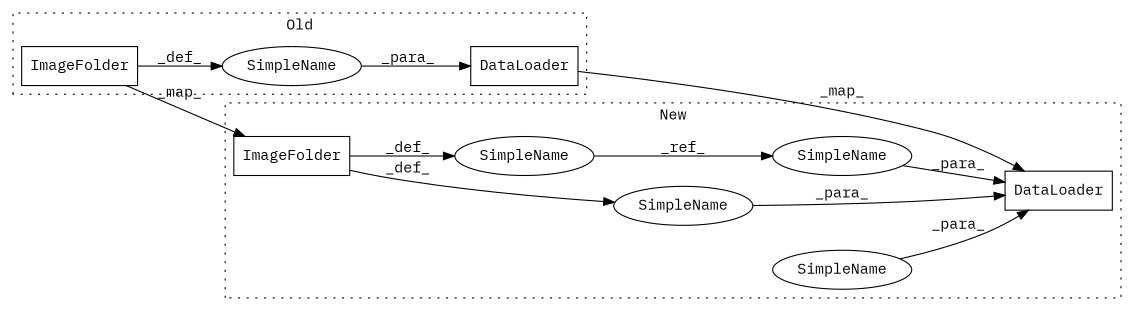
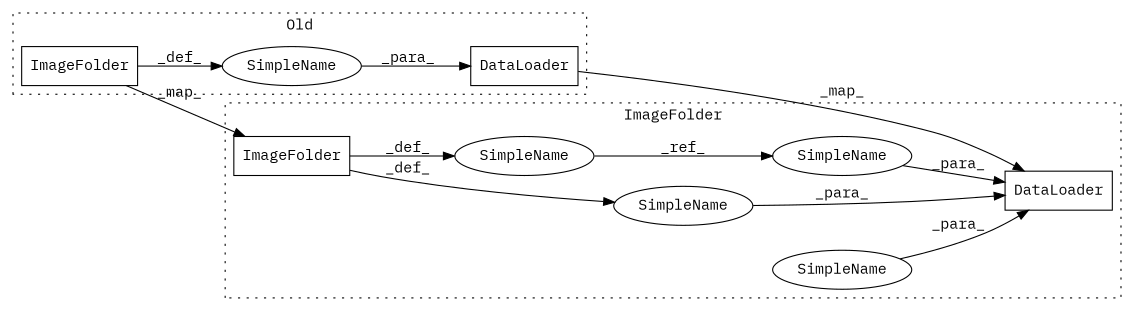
(673, 115) -> (673, 115)
